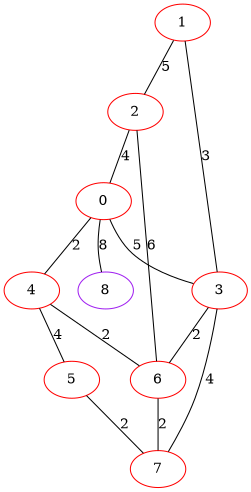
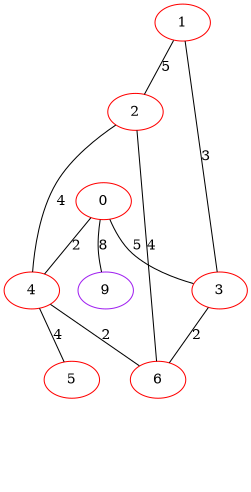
(120, 157) -> (54, 187)
(152, 246) -> (152, 246)
(106, 290) -> (106, 290)
(158, 469) -> none
